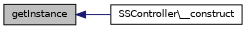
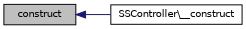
(40, 15) -> (40, 15)
